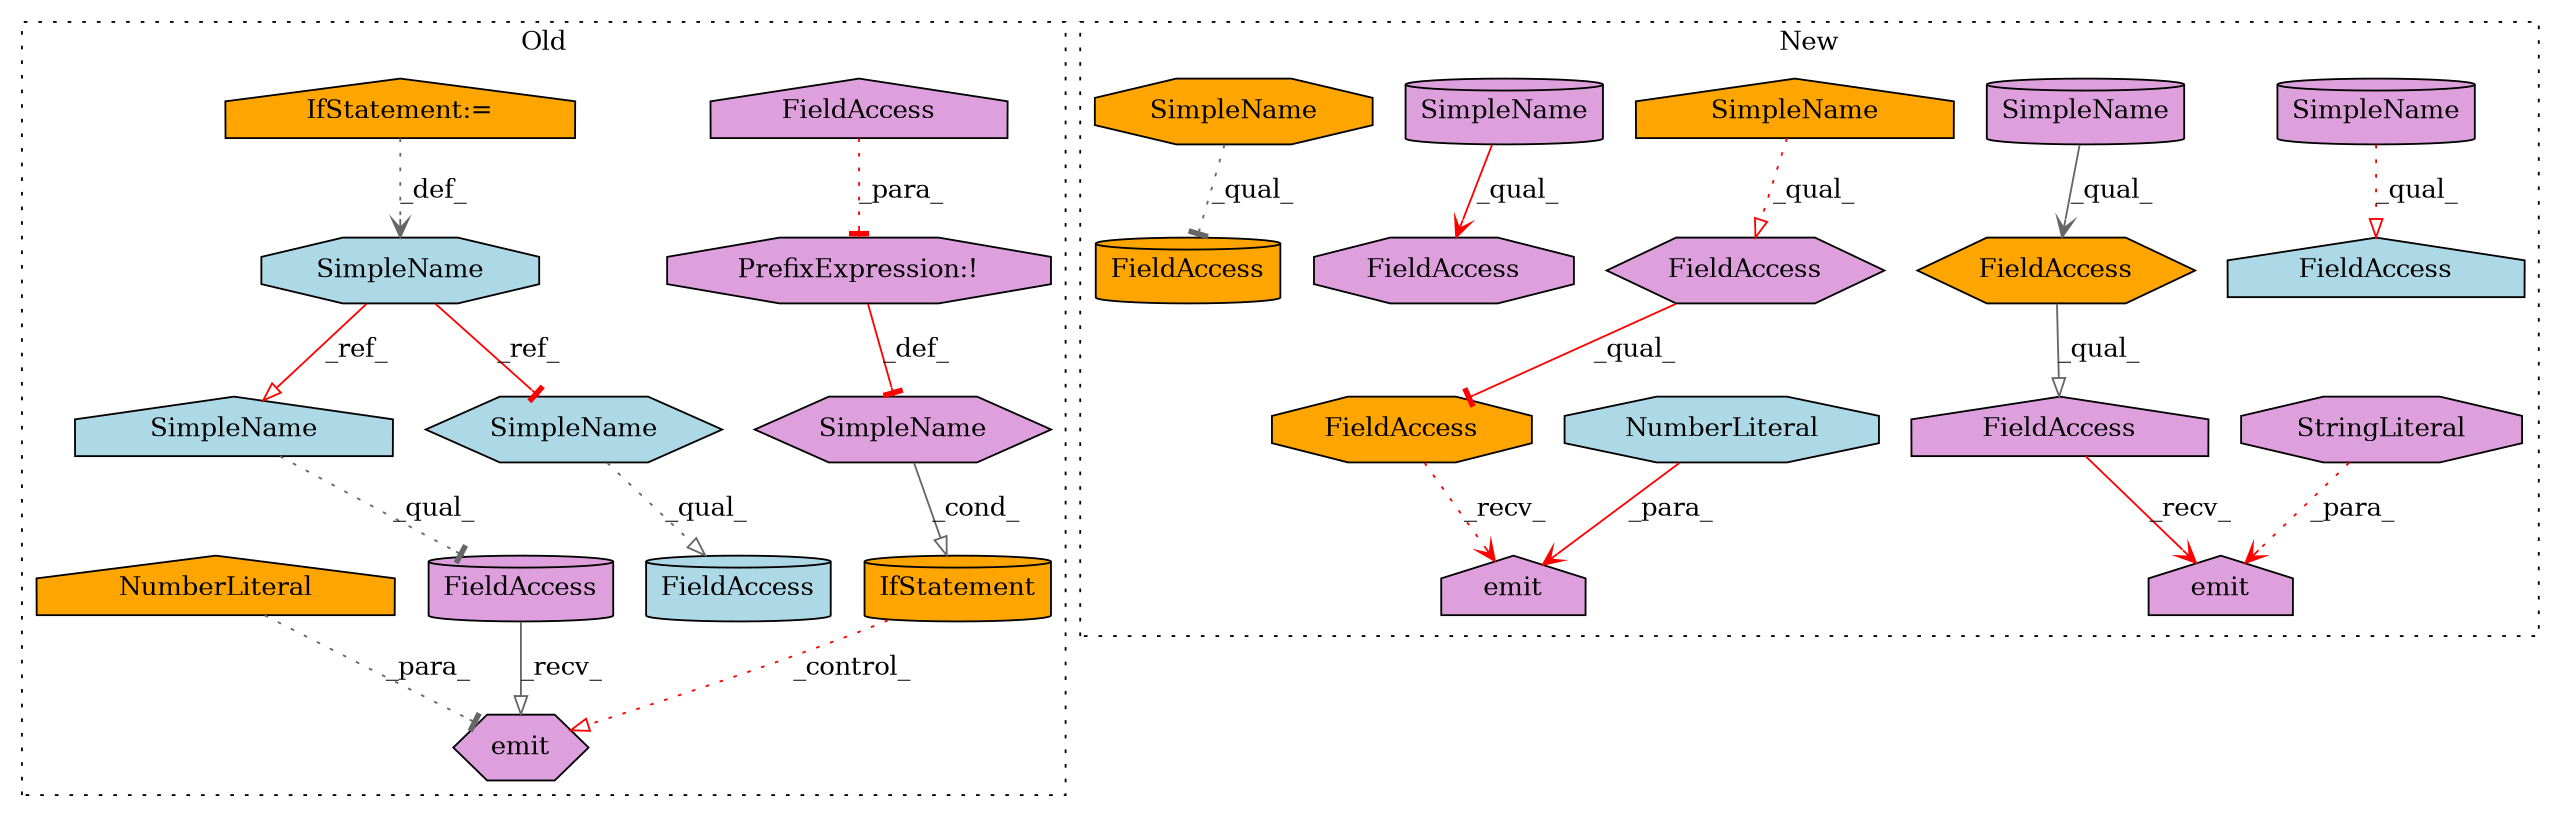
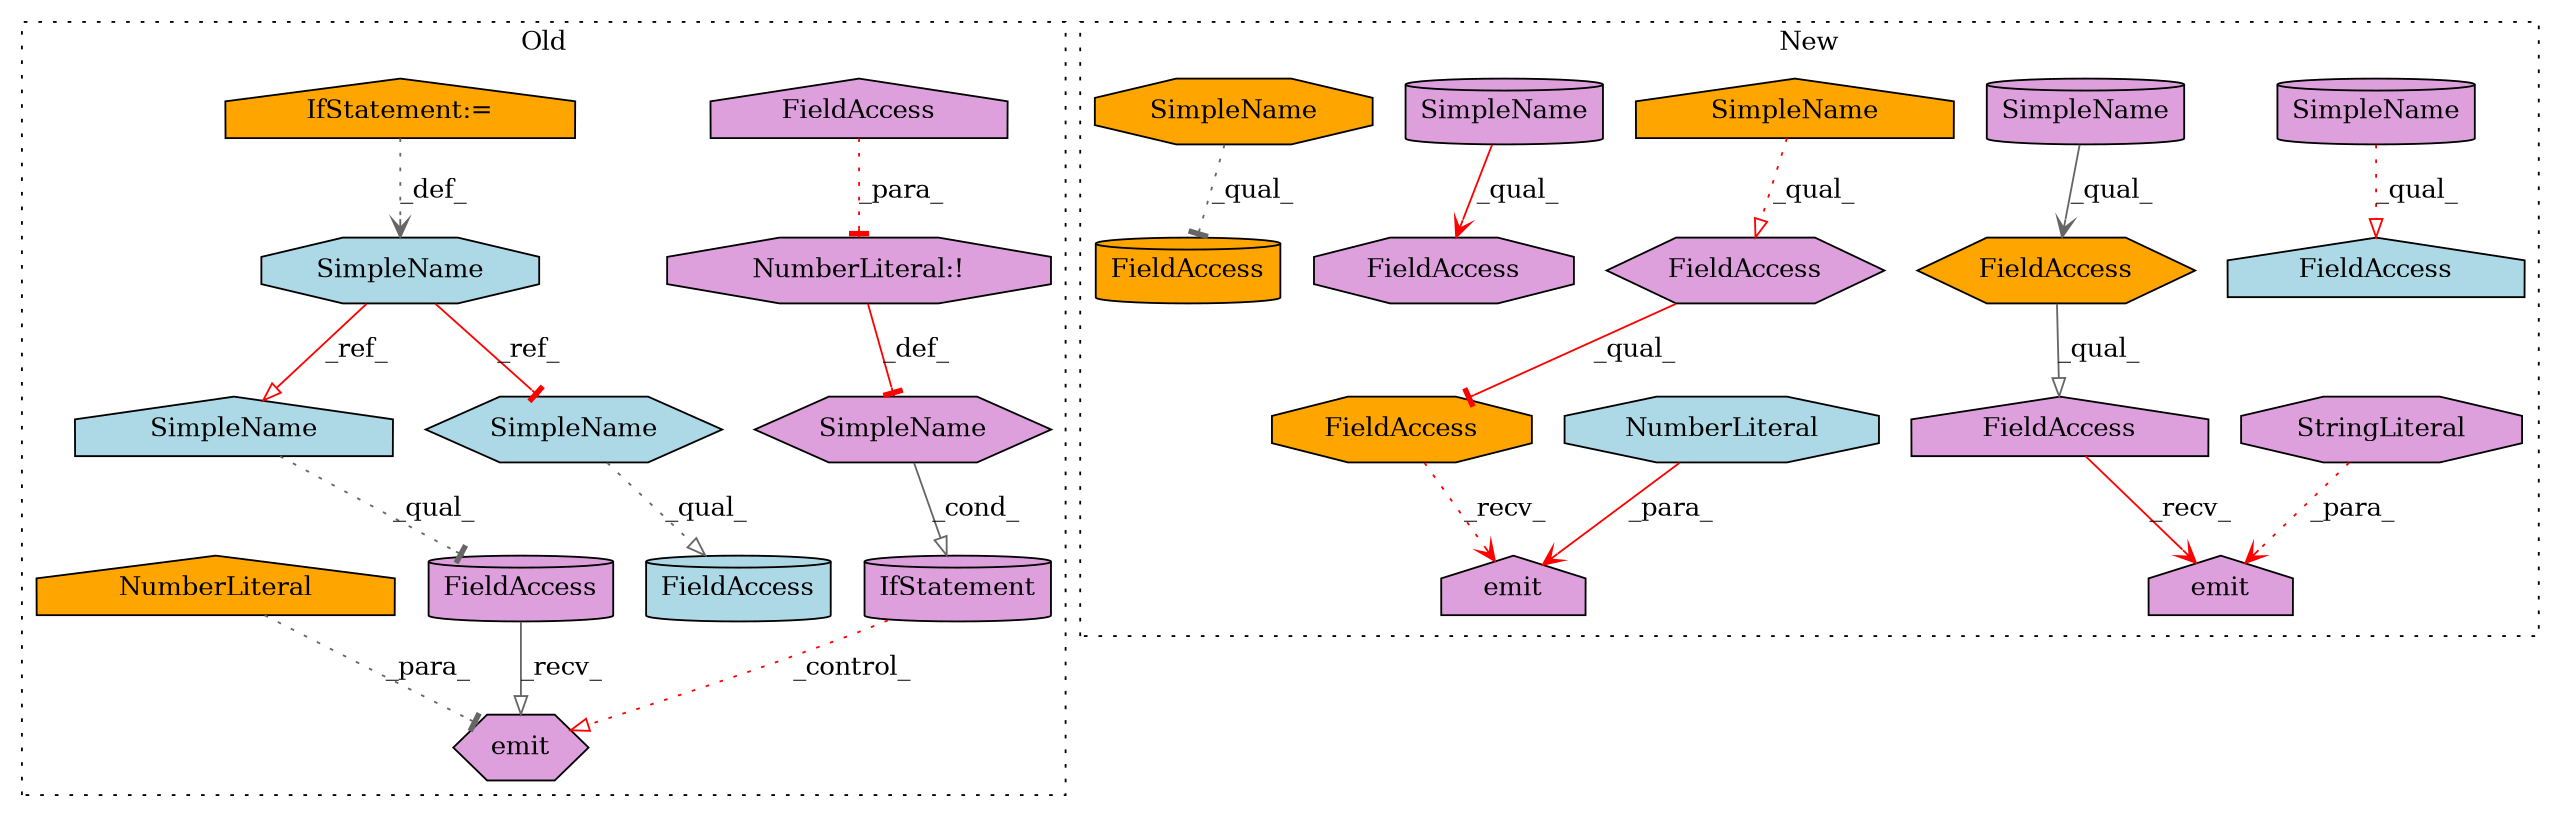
(859, 271) -> (859, 271)
(958, 589) -> (958, 589)
